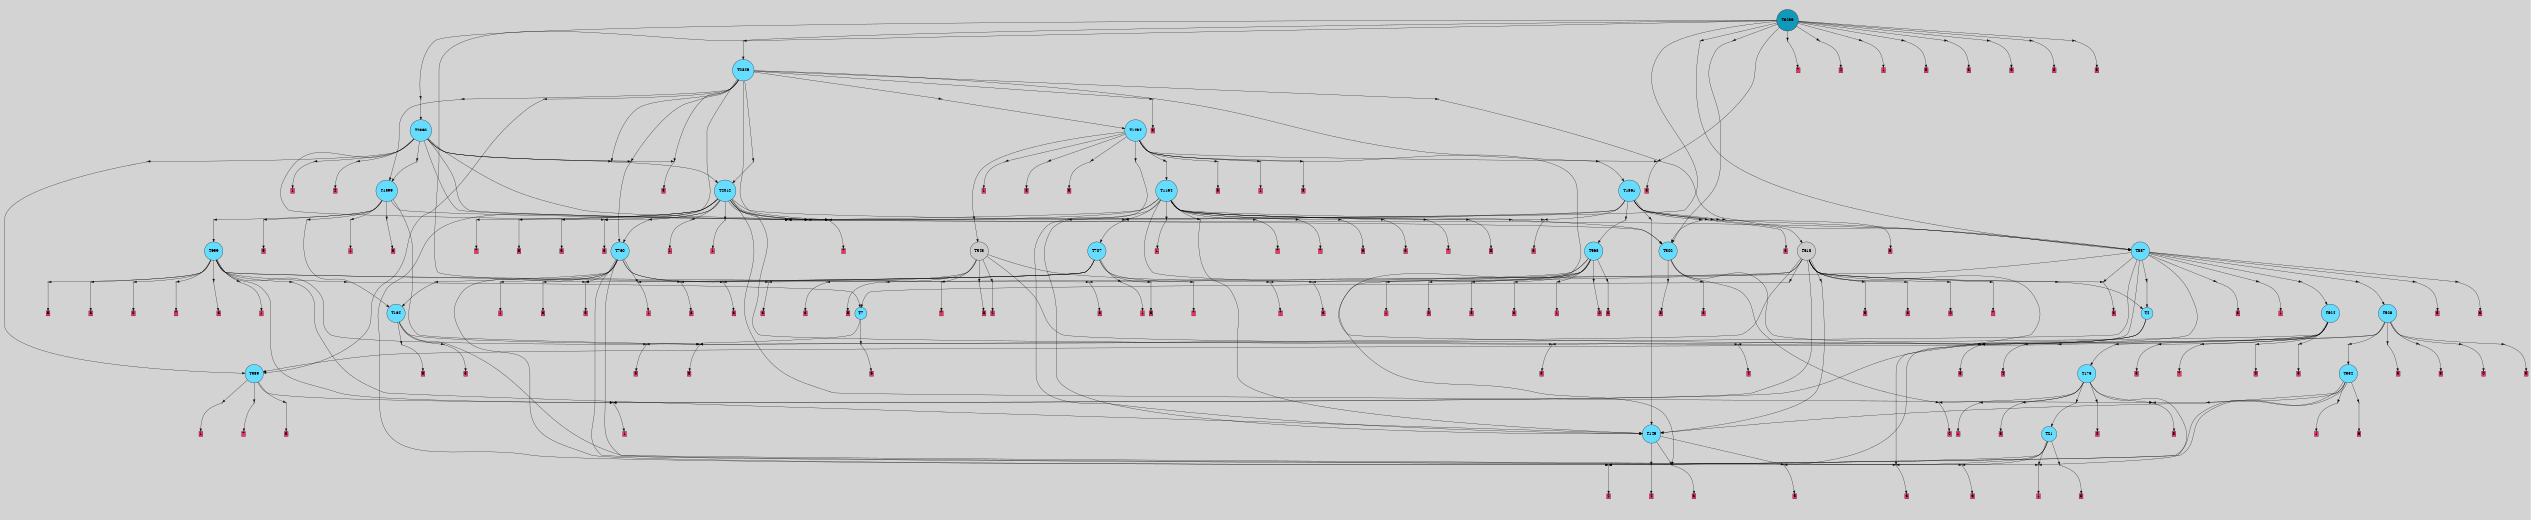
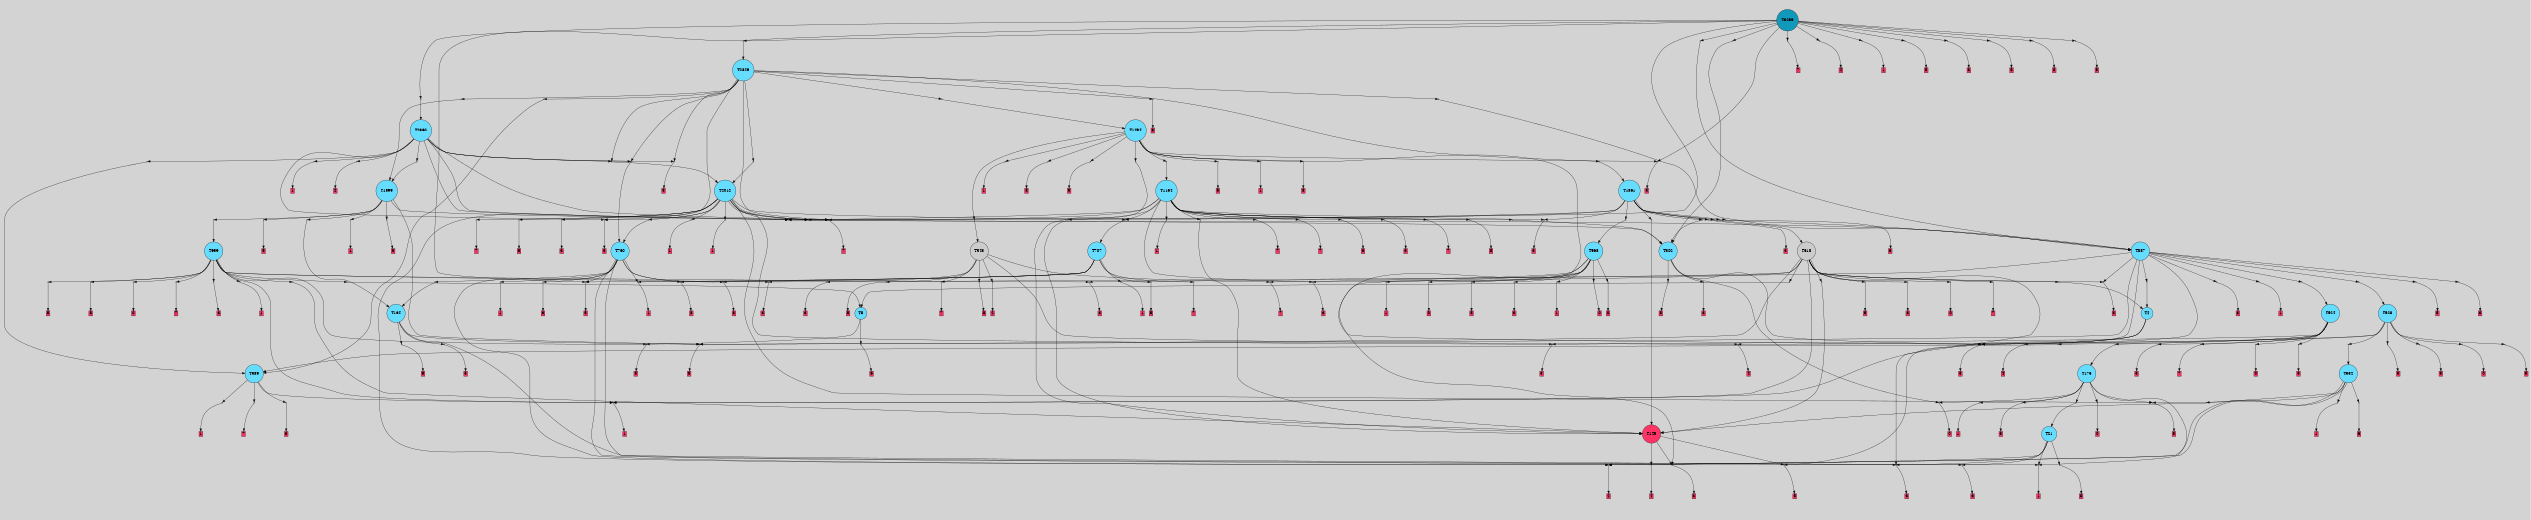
(861, 313) -> (861, 313)
(1652, 434) -> (1652, 434)
